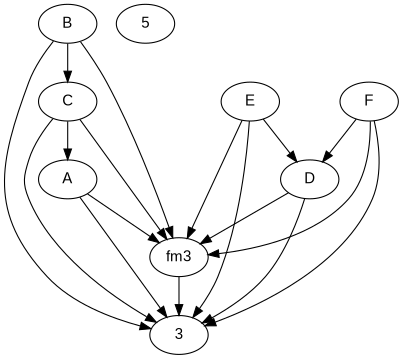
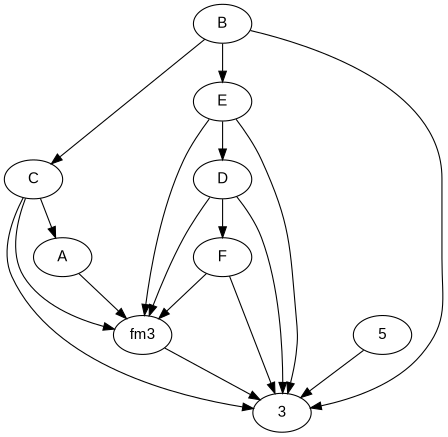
(131, 132) -> (223, 57)
(343, 136) -> (223, 213)
(120, 253) -> (337, 371)
